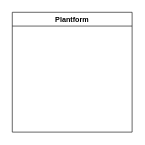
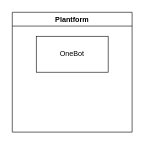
none -> (72, 54)
